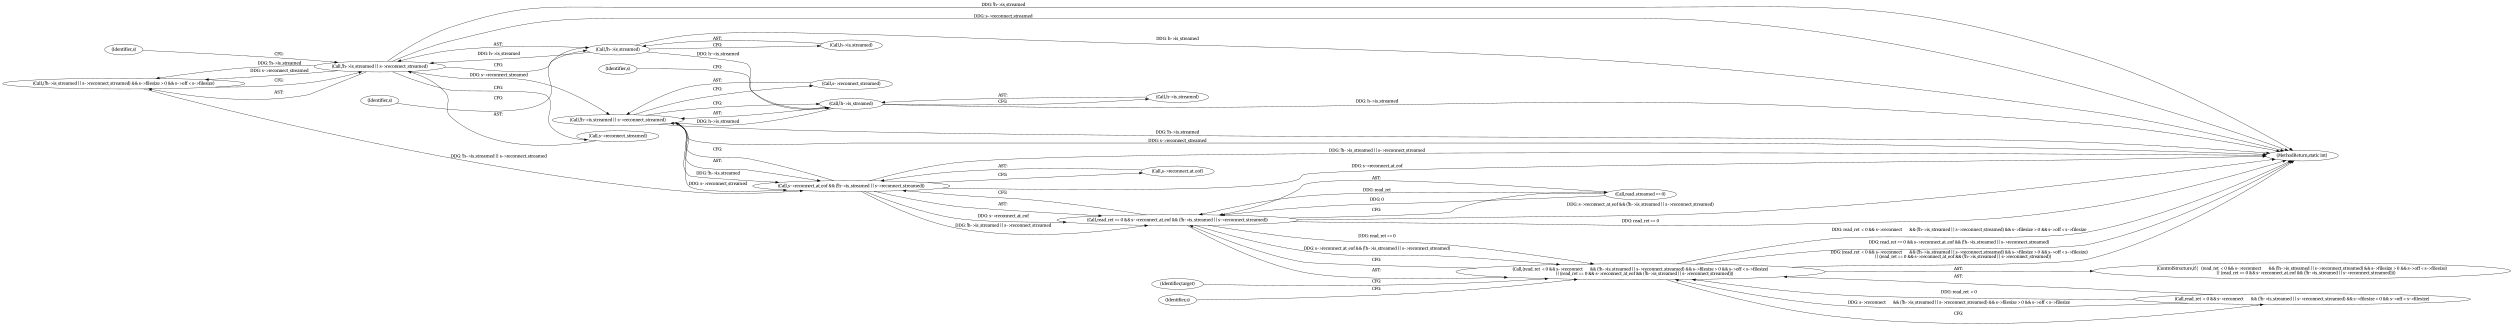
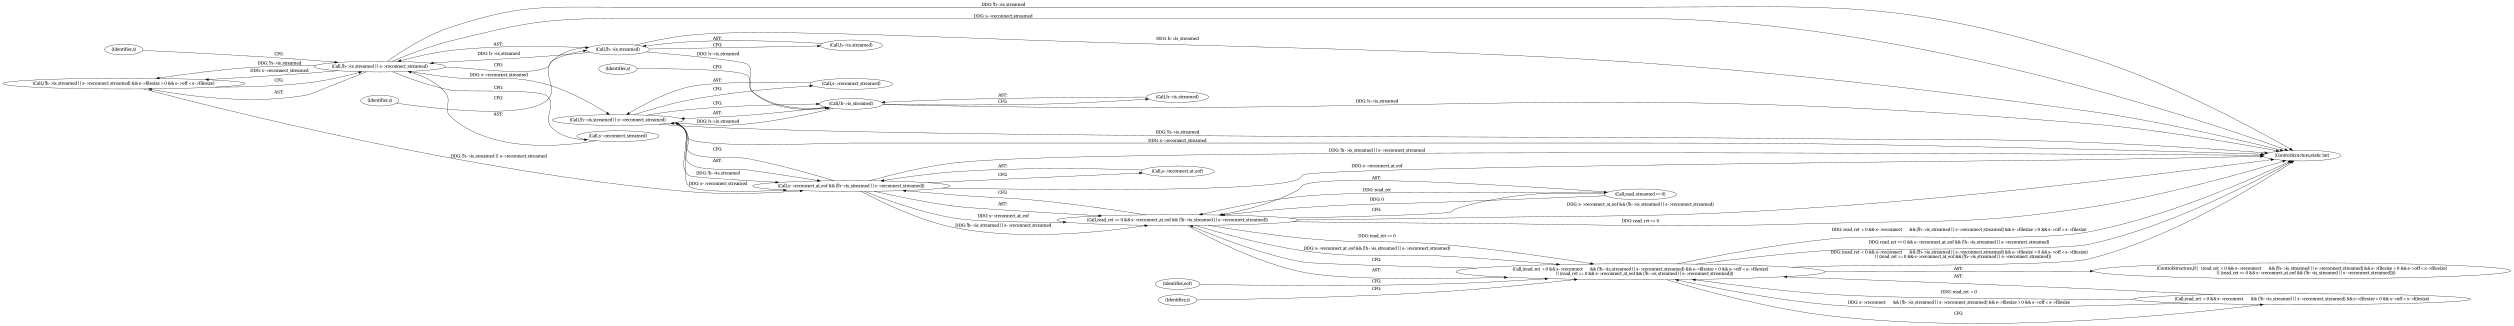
(2302, 156) -> (2302, 156)
(1178, 284) -> (1178, 284)
